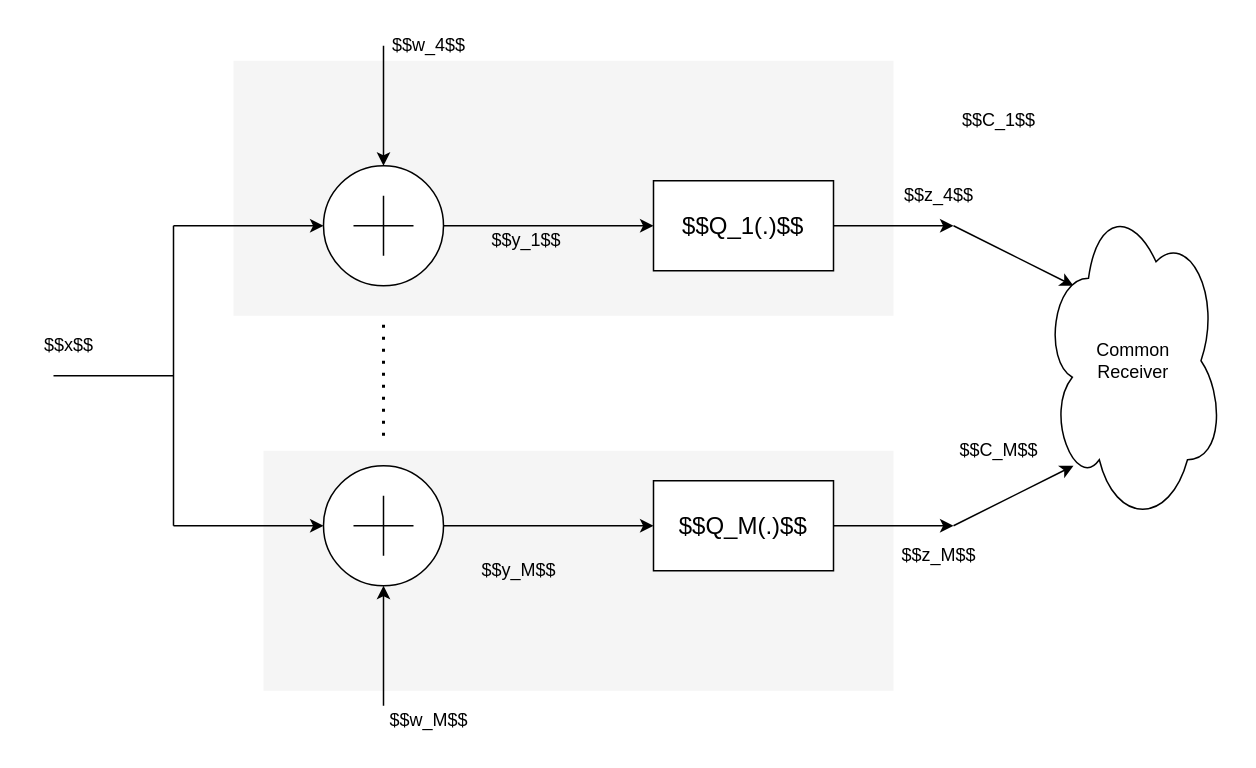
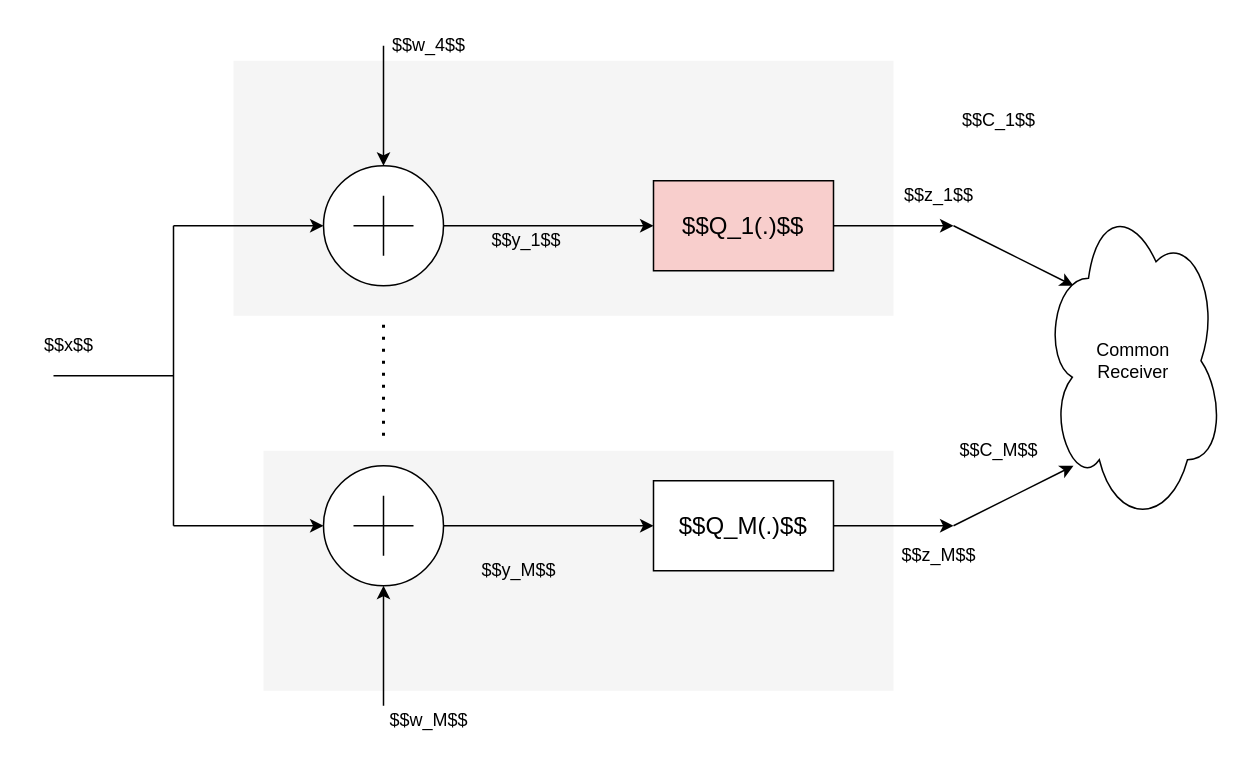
(939, 196) -> (939, 196)
(743, 226) -> (743, 226)
